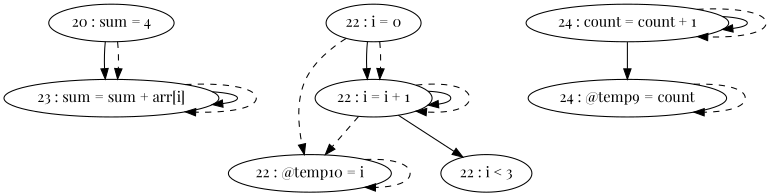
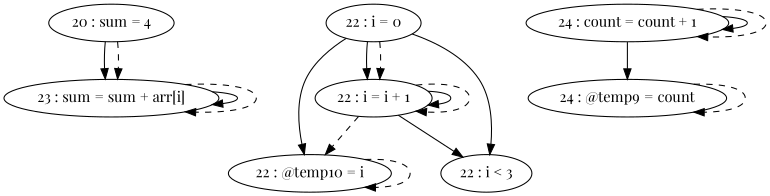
none -> (474, 73)
(304, 83) -> (304, 83)
